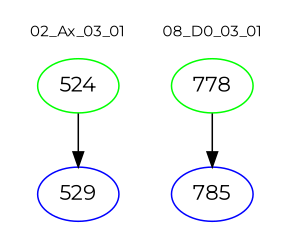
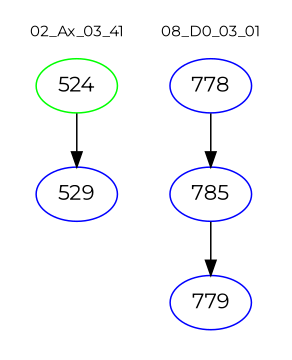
(78, 32) -> (78, 32)
(212, 86) -> (211, 86)
none -> (211, 303)
